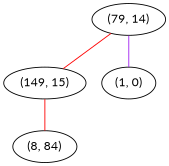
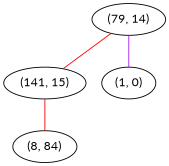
(45, 83) -> (45, 83)
